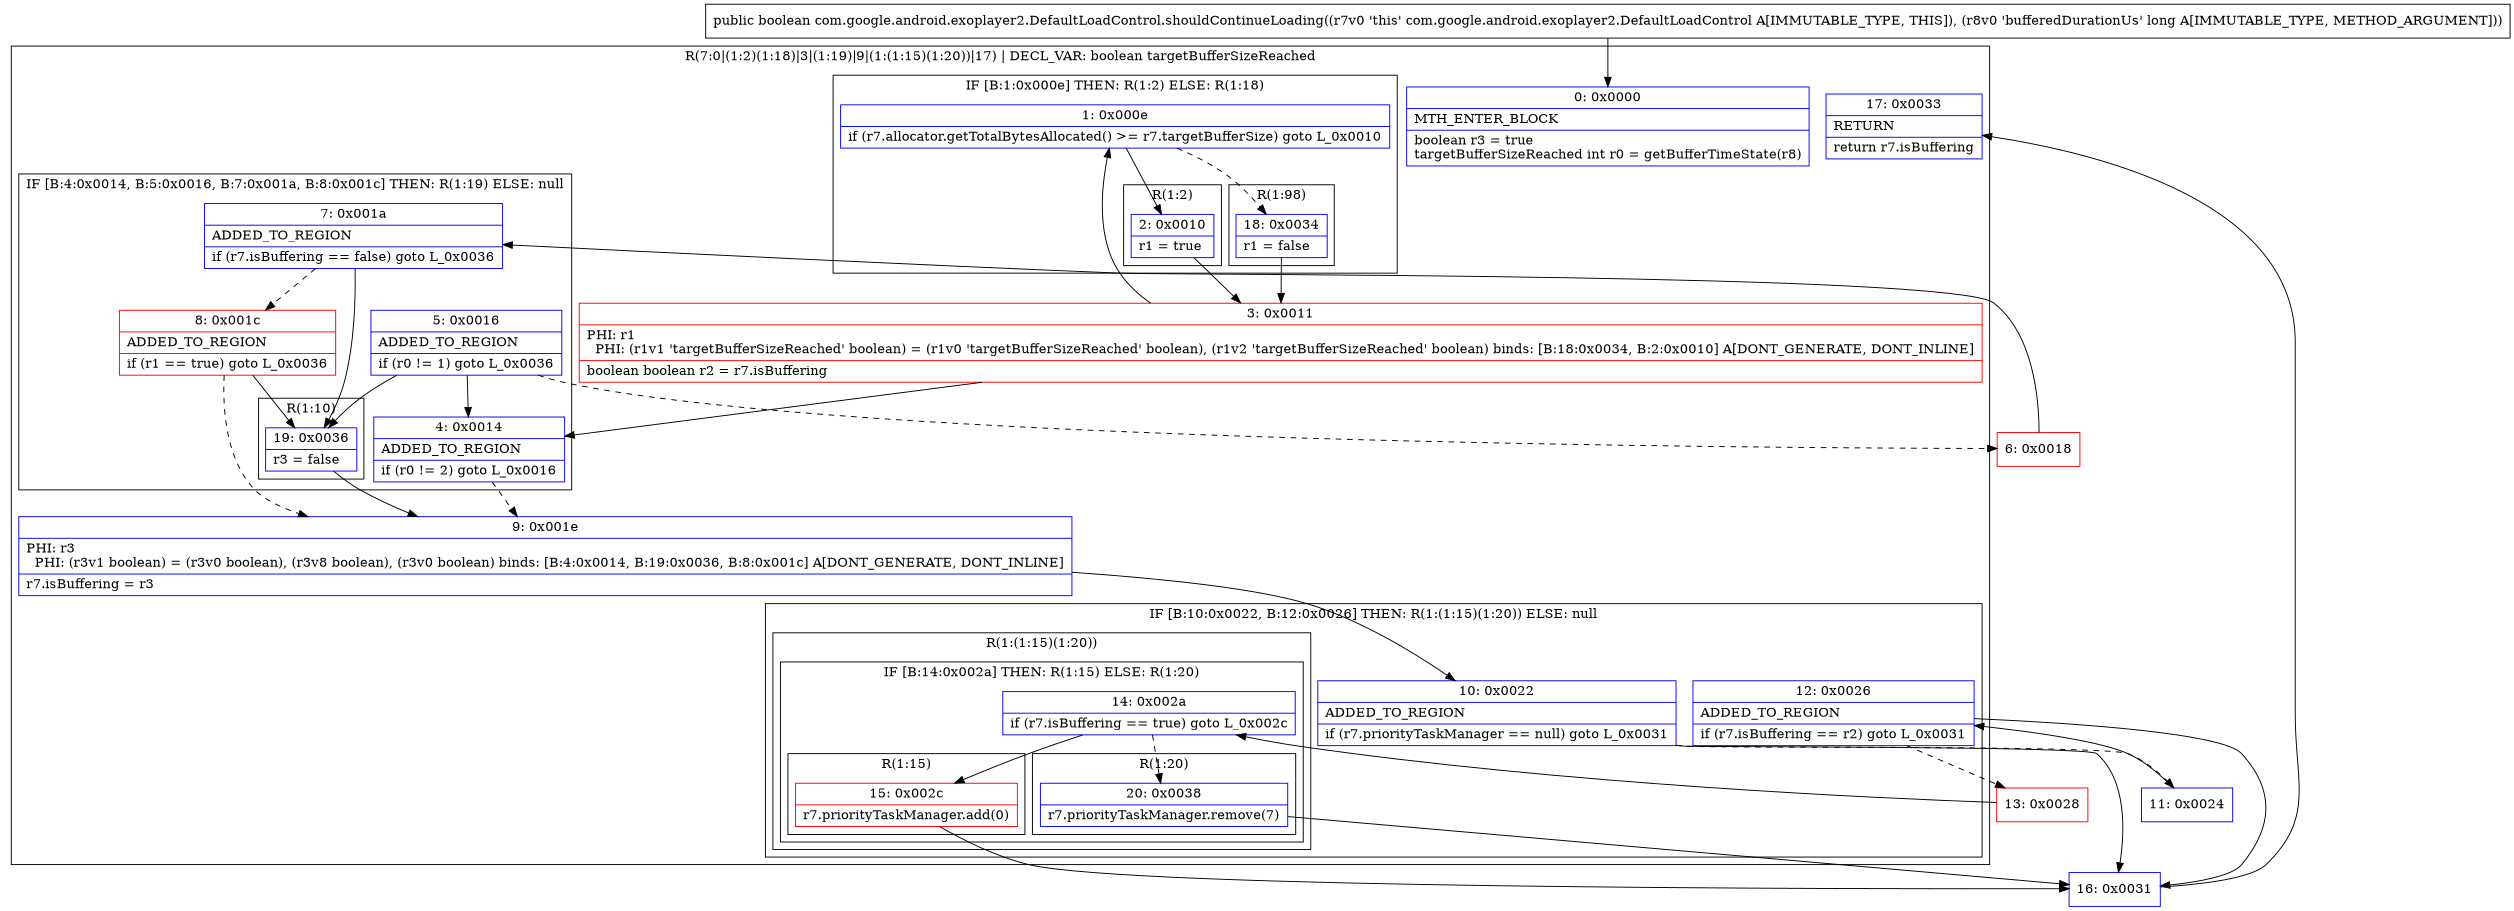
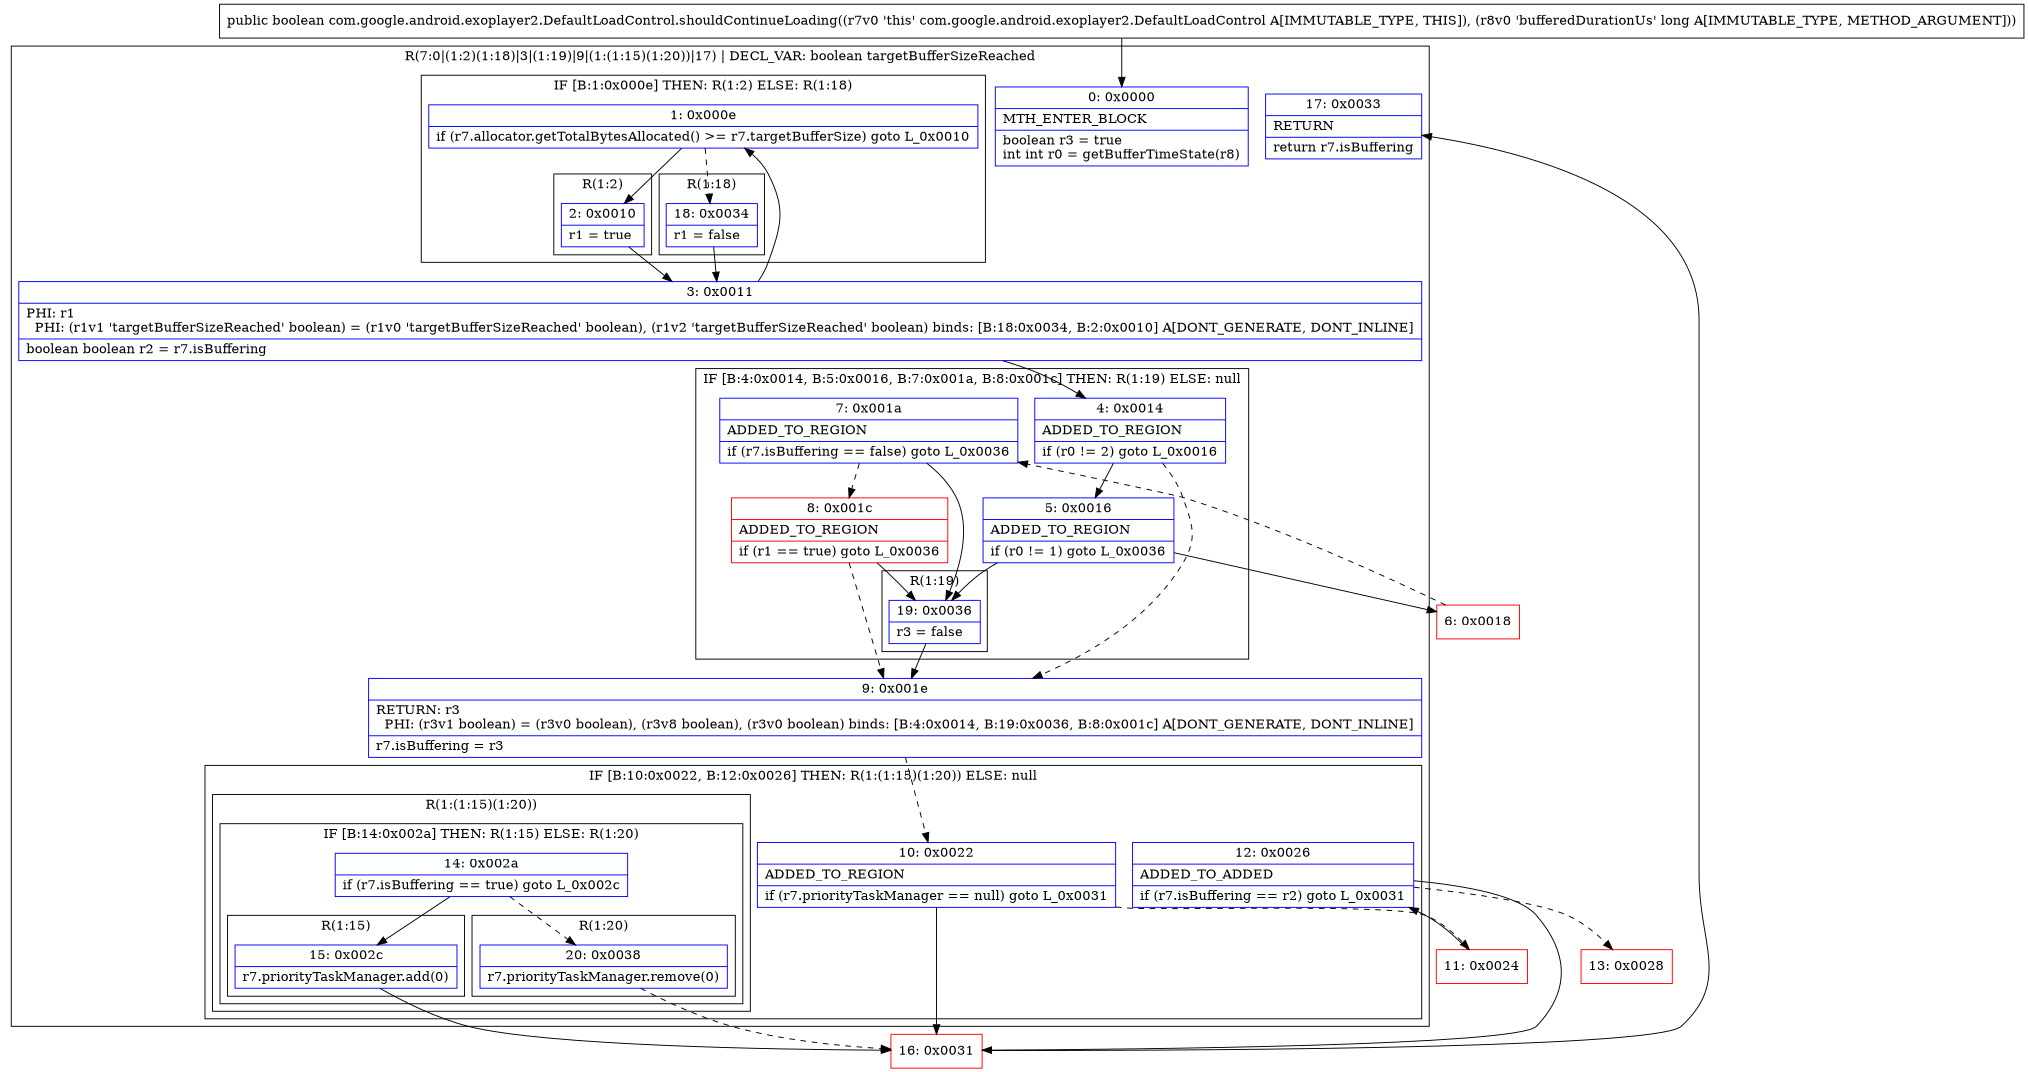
(1608, 155) -> (1122, 155)
(1282, 196) -> (712, 185)
(1406, 276) -> (1242, 518)
(1281, 343) -> (720, 321)
(468, 391) -> (1108, 474)
(311, 409) -> (935, 582)
(1261, 437) -> (1301, 581)
(53, 549) -> (420, 710)
(1268, 595) -> (916, 795)
(1771, 713) -> (1207, 874)
(1620, 781) -> none
(906, 805) -> (346, 967)
(2187, 805) -> (1482, 967)
(1164, 815) -> (604, 977)
(1674, 850) -> (757, 1033)
(2115, 890) -> (937, 1051)
